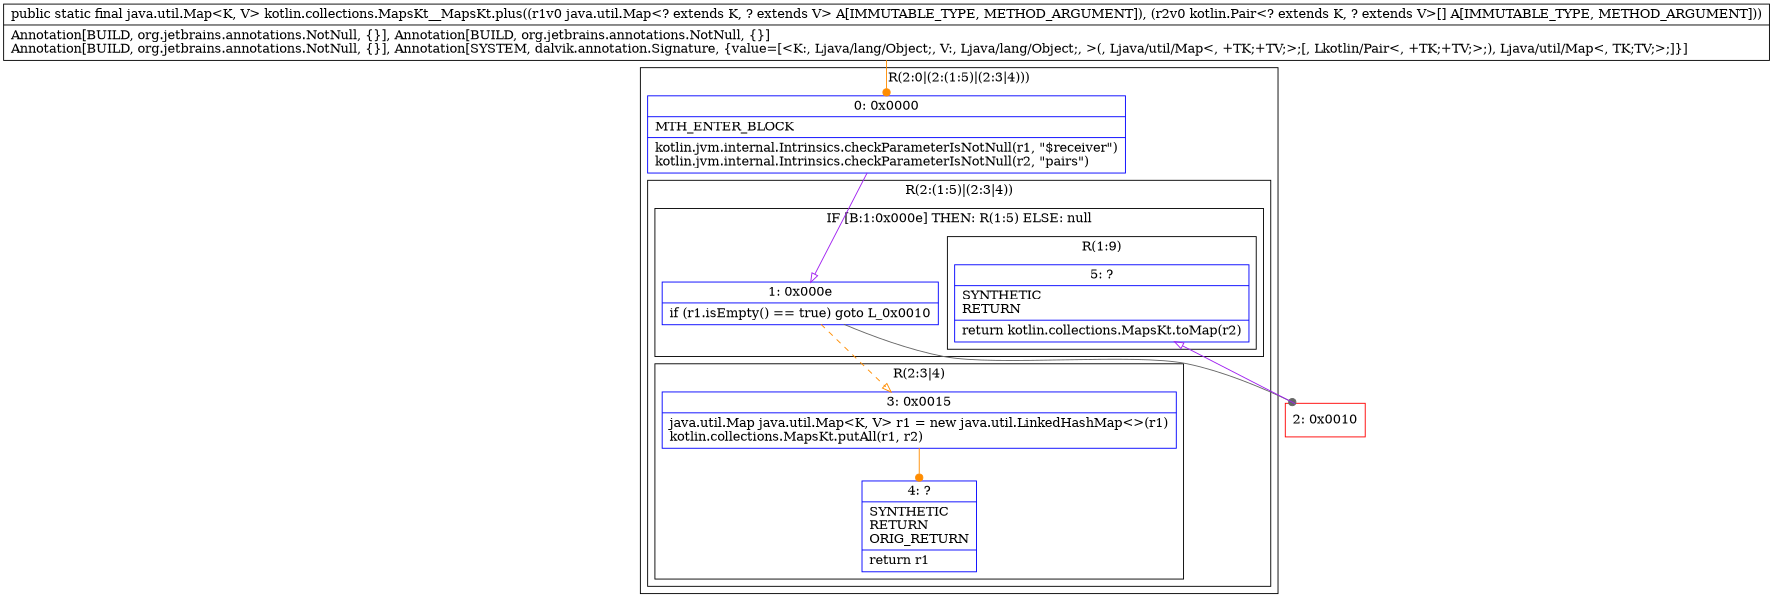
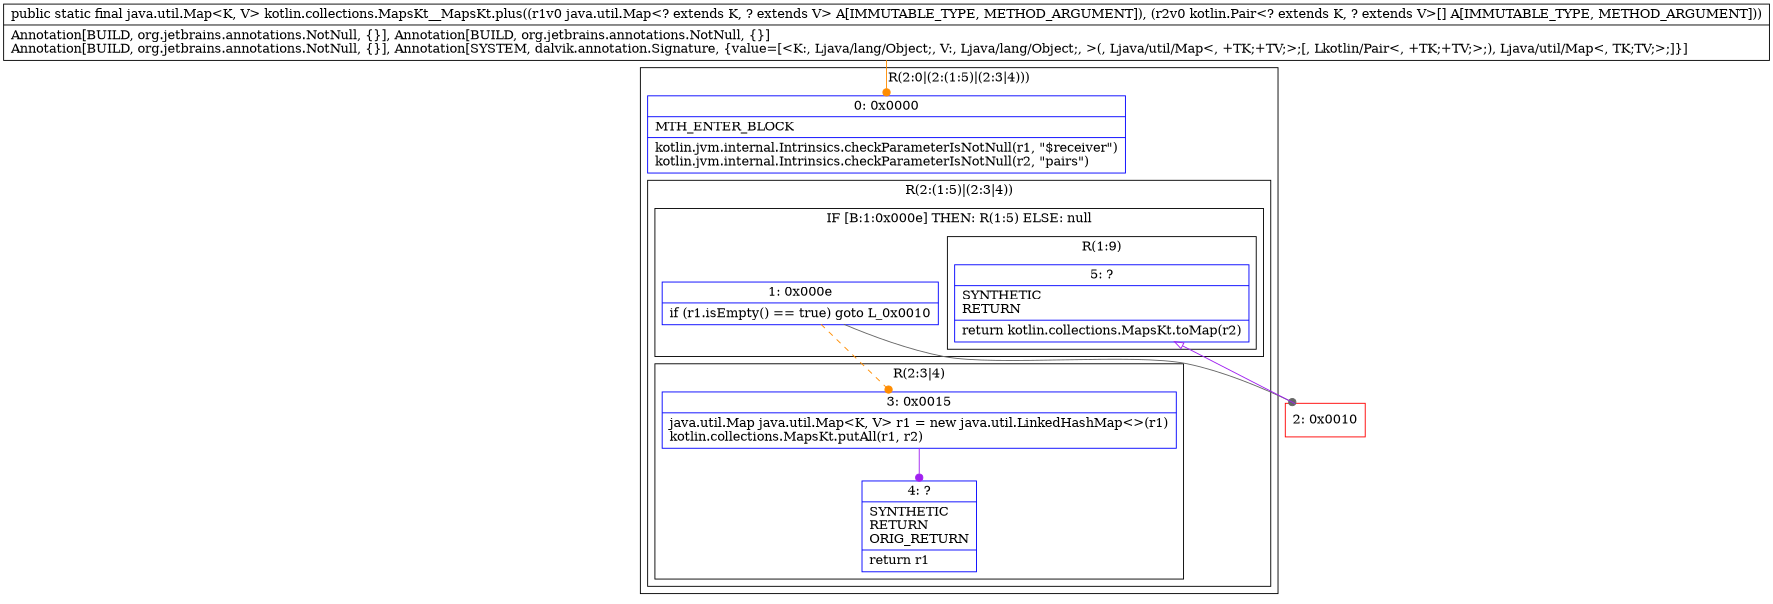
(841, 224) -> none
(848, 351) -> (848, 351)
(919, 461) -> (919, 461)
